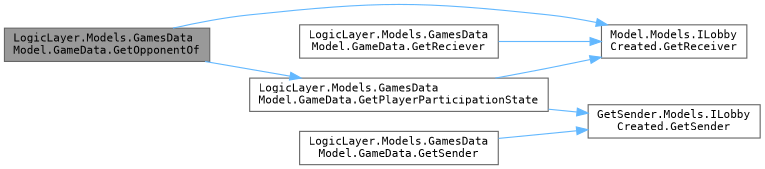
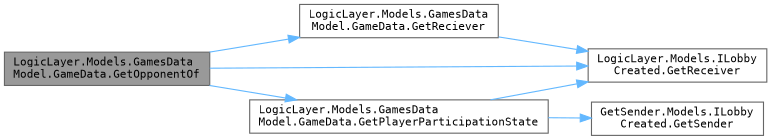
(674, 41) -> (677, 65)
none -> (249, 46)
(399, 148) -> none
